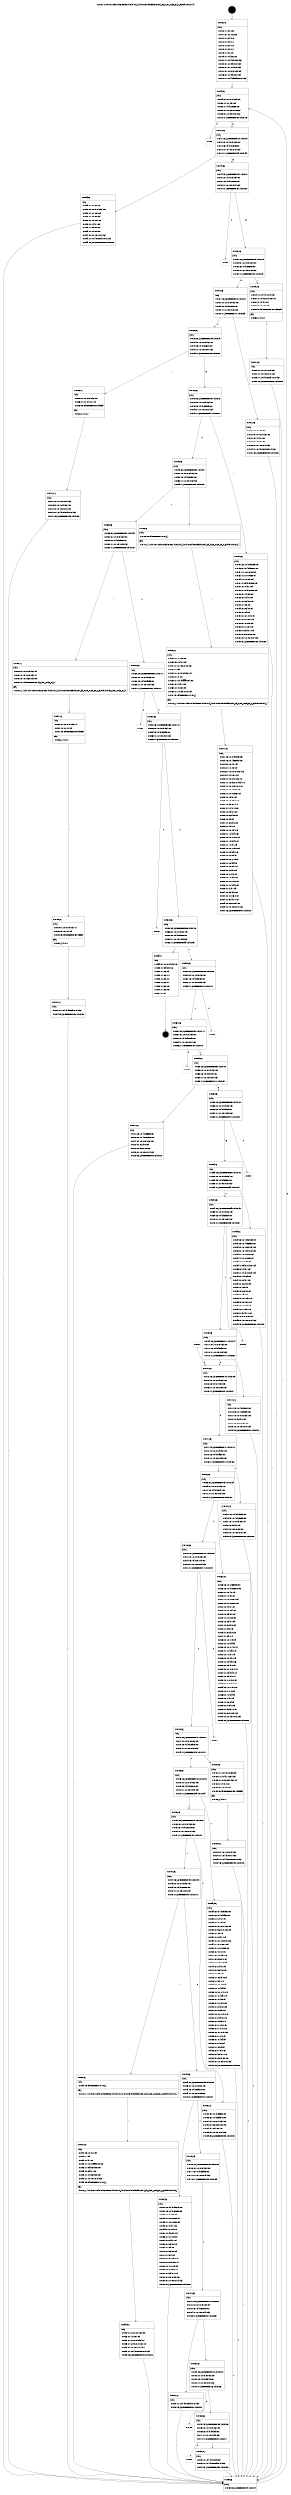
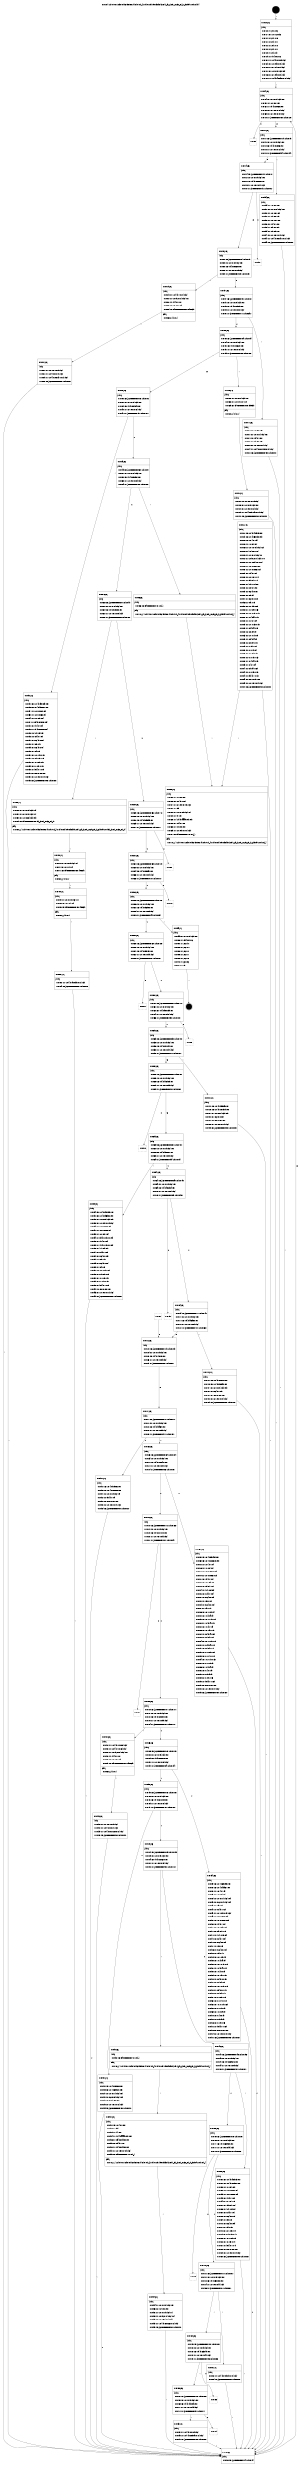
(223, 726) -> (231, 738)
none -> (193, 2277)
